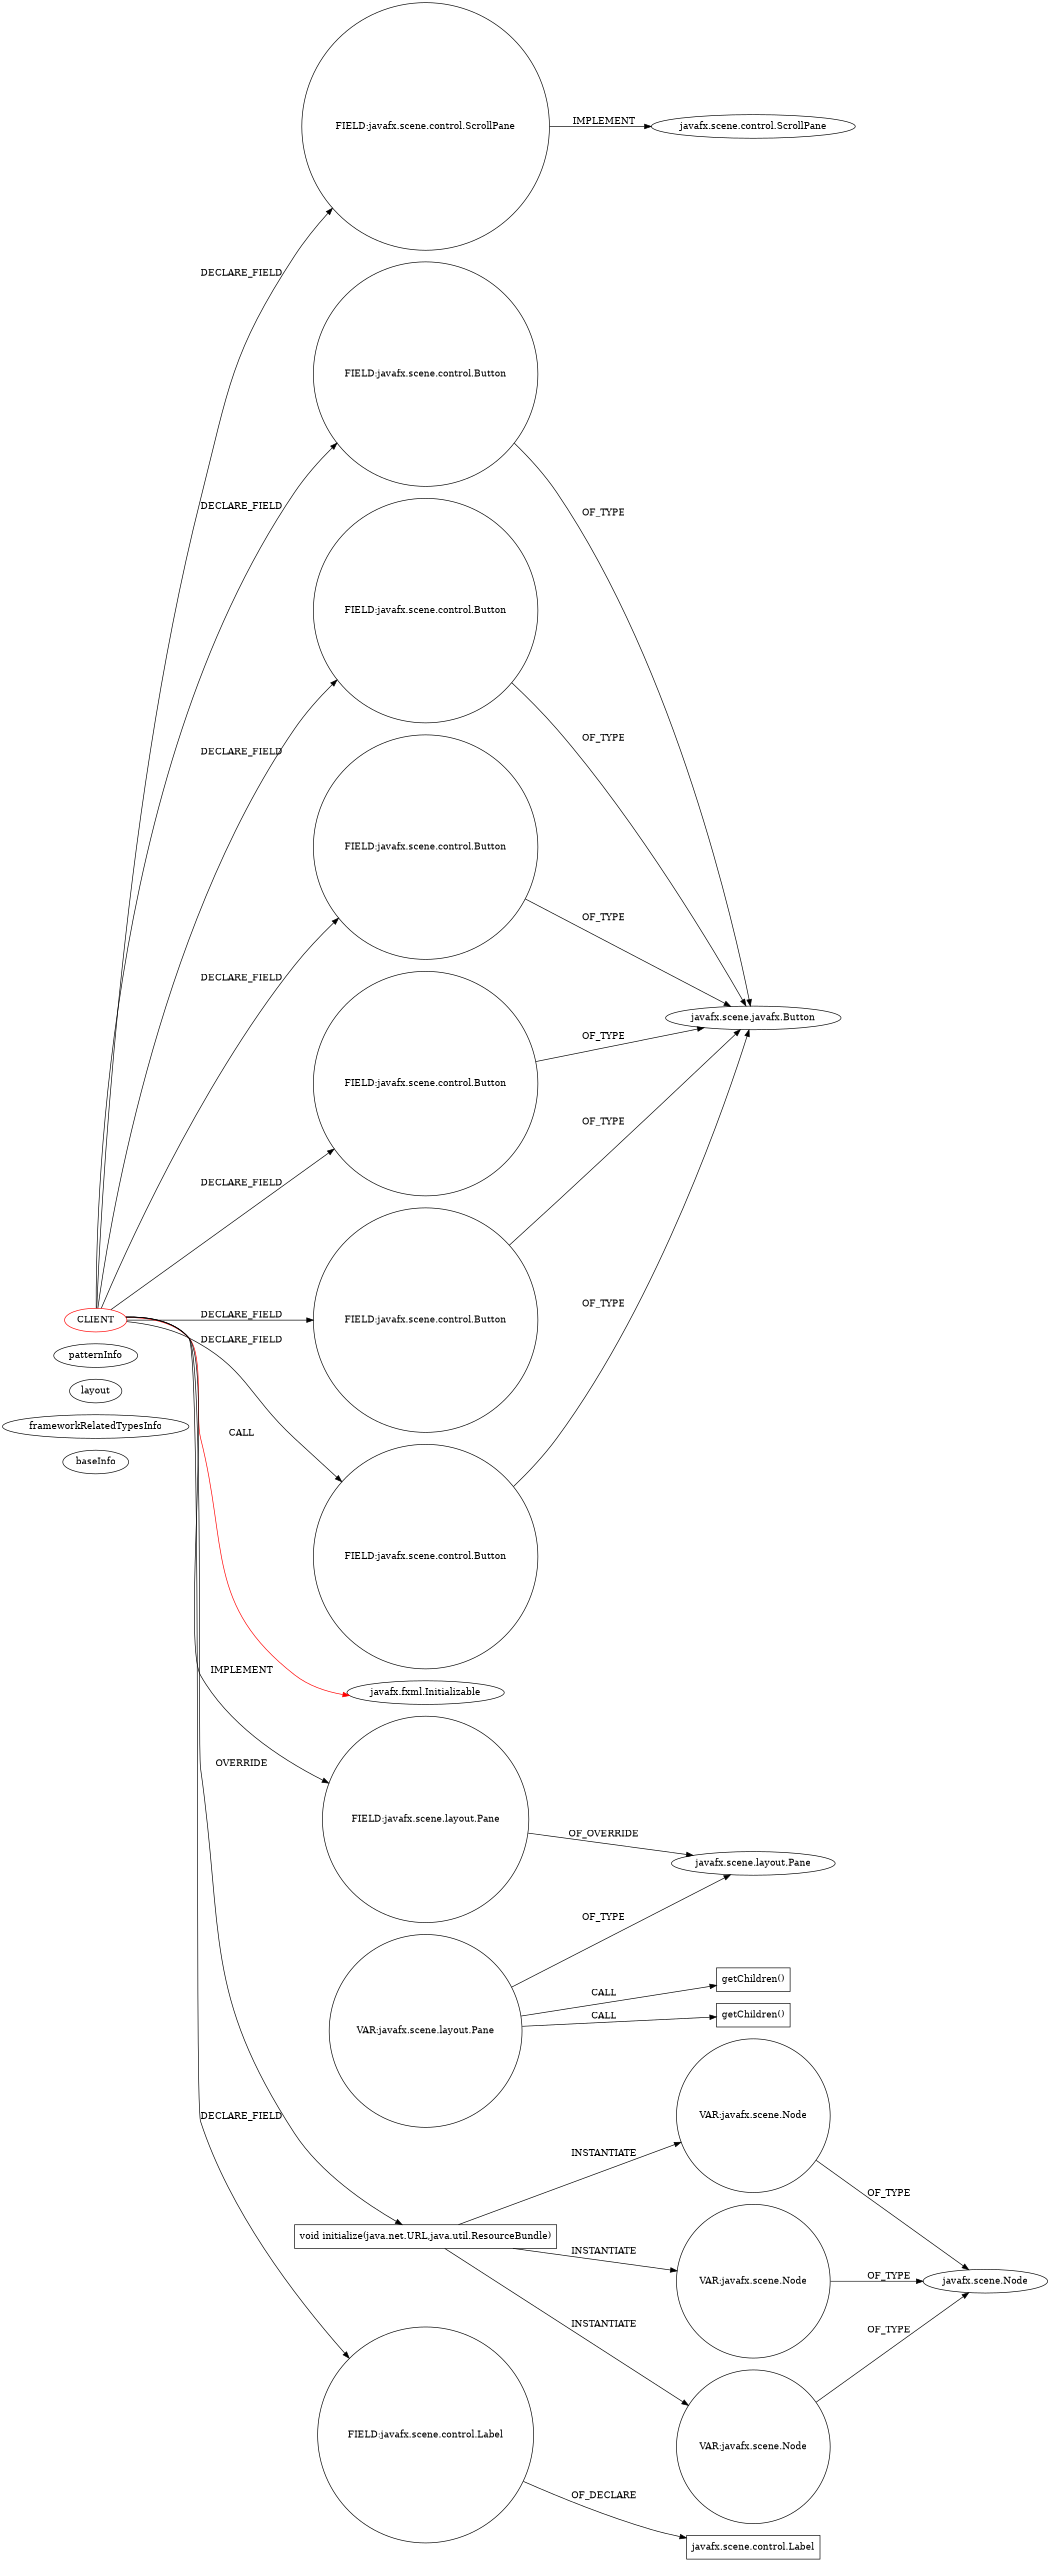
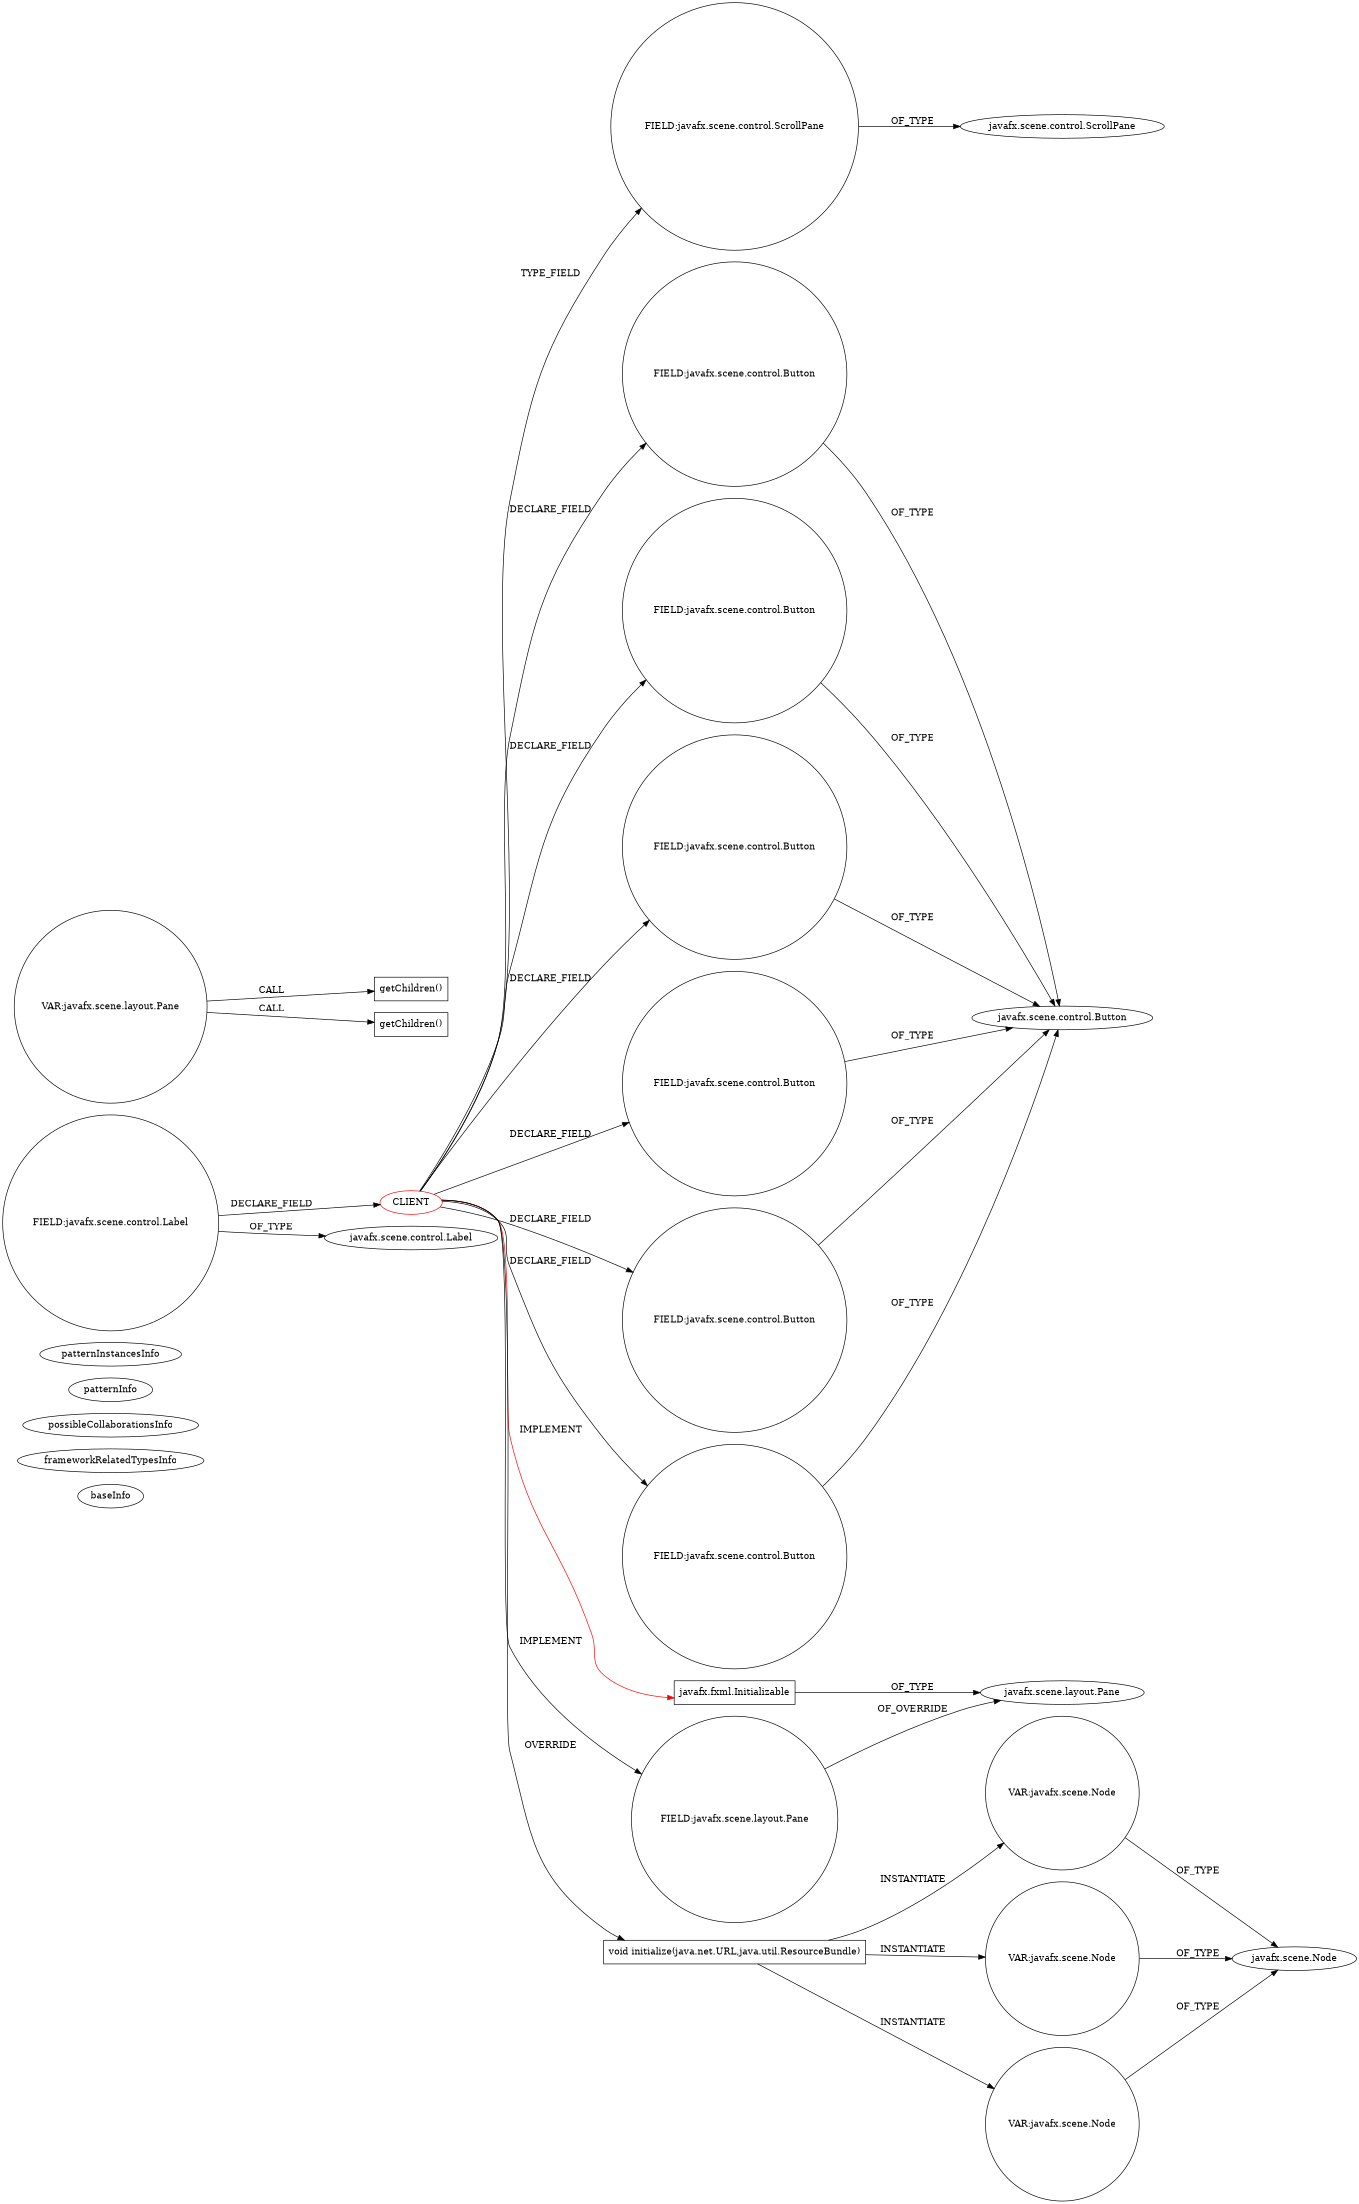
(604, 122) -> (913, 122)
(242, 273) -> (551, 274)
(753, 1018) -> (1062, 1018)
none -> (111, 1354)
(96, 1391) -> (111, 1425)
(242, 1433) -> (551, 1430)
(426, 1693) -> (735, 1693)
(198, 1833) -> (296, 1210)
(618, 1933) -> (884, 1693)
(604, 2496) -> (272, 1227)
(753, 2547) -> (411, 1238)
